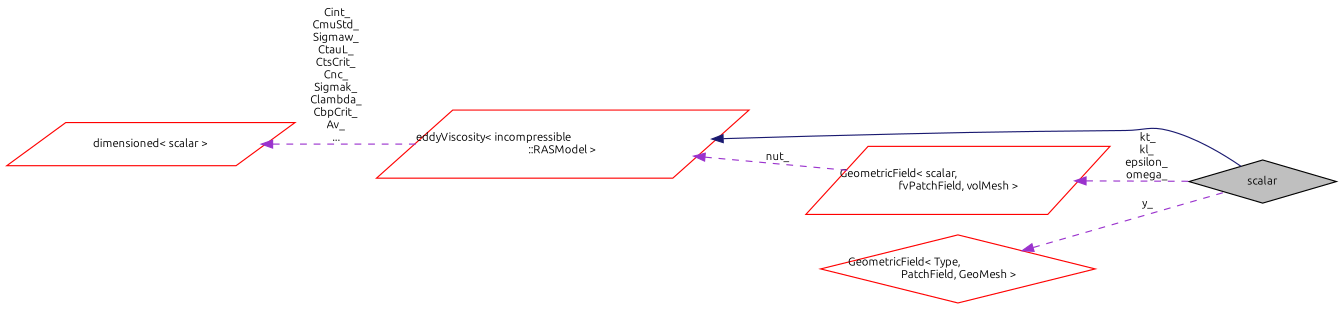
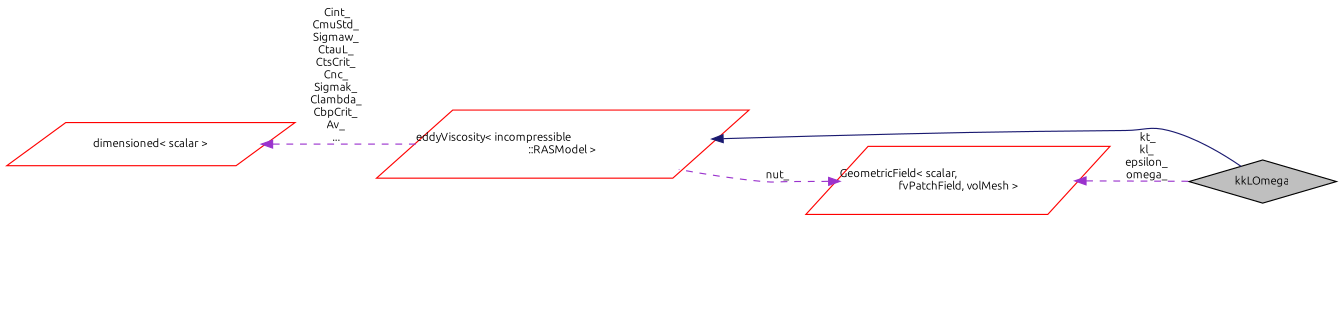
(777, 164) -> (753, 181)
(1263, 182) -> (1263, 182)
(958, 269) -> none
